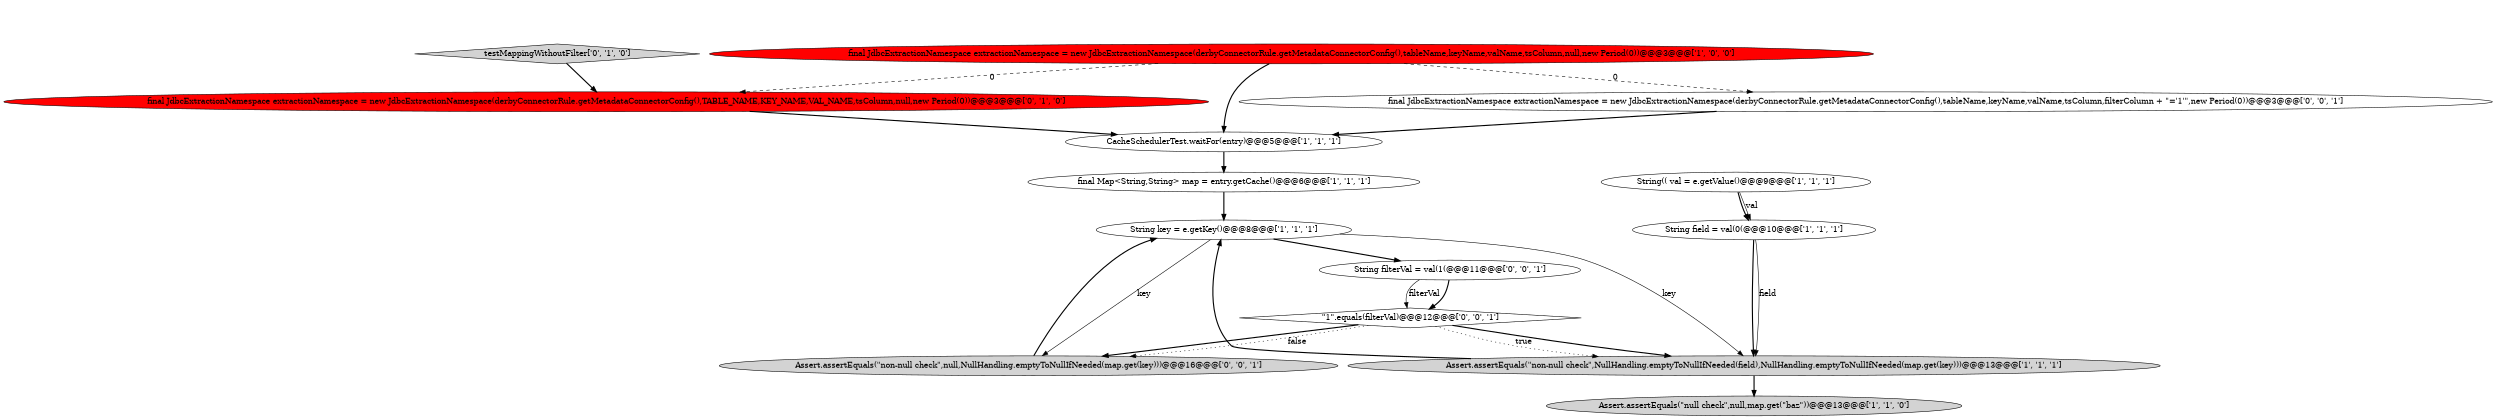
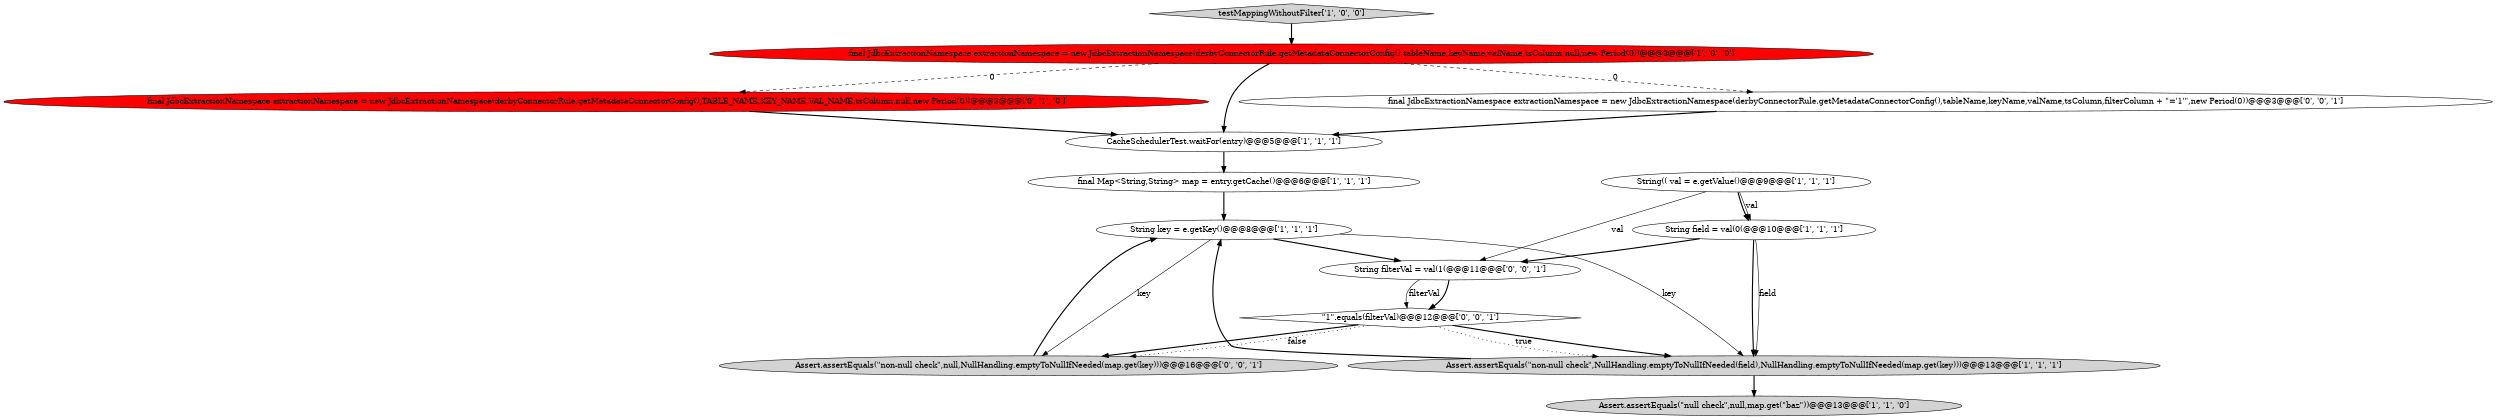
none -> (1292, 14)
(557, 54) -> none
none -> (1596, 225)
none -> (1614, 251)
